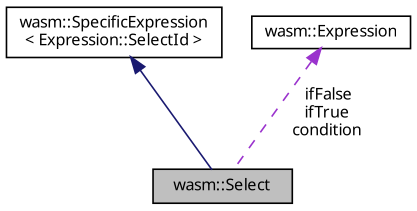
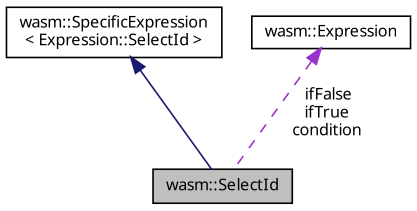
(223, 186) -> (223, 186)
